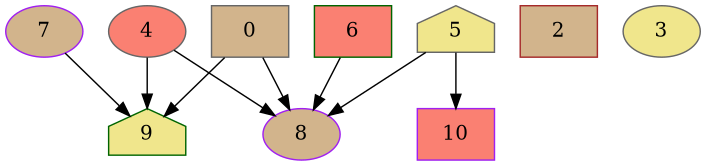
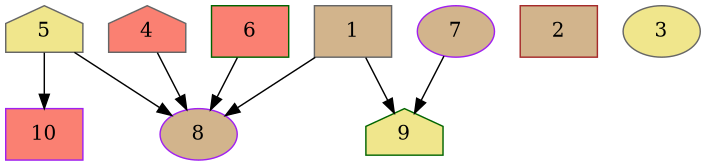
(147, 31) -> (147, 31)
(250, 31) -> (353, 31)
(147, 76) -> none
